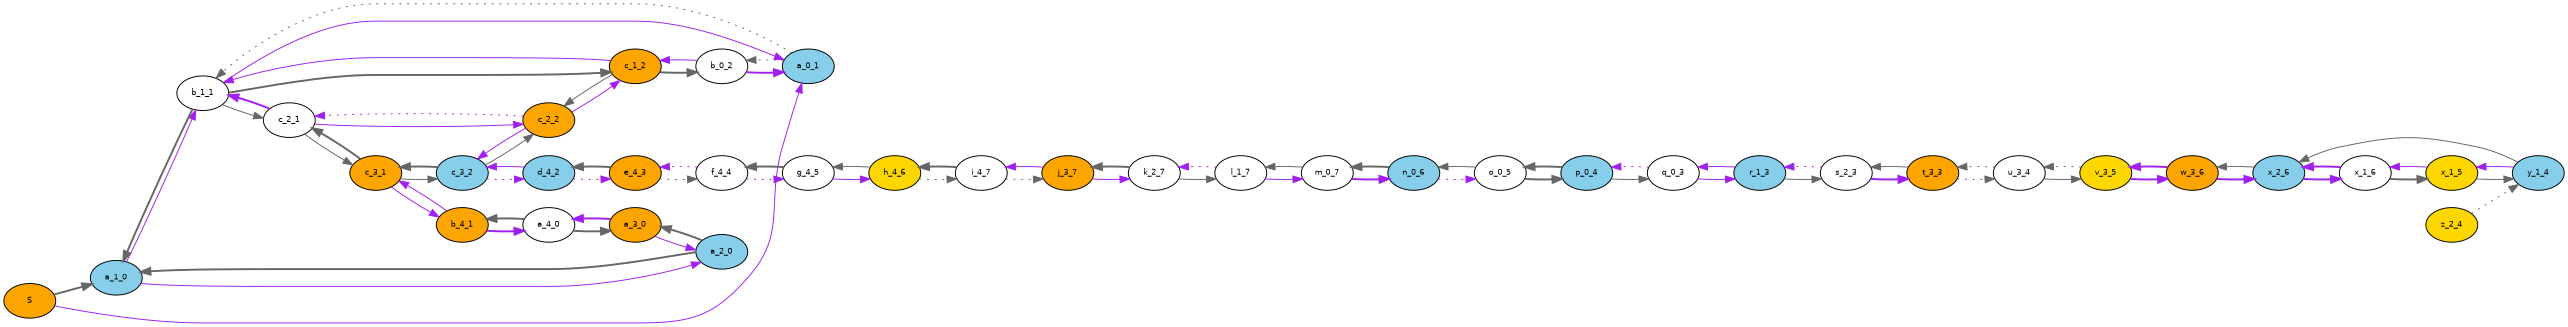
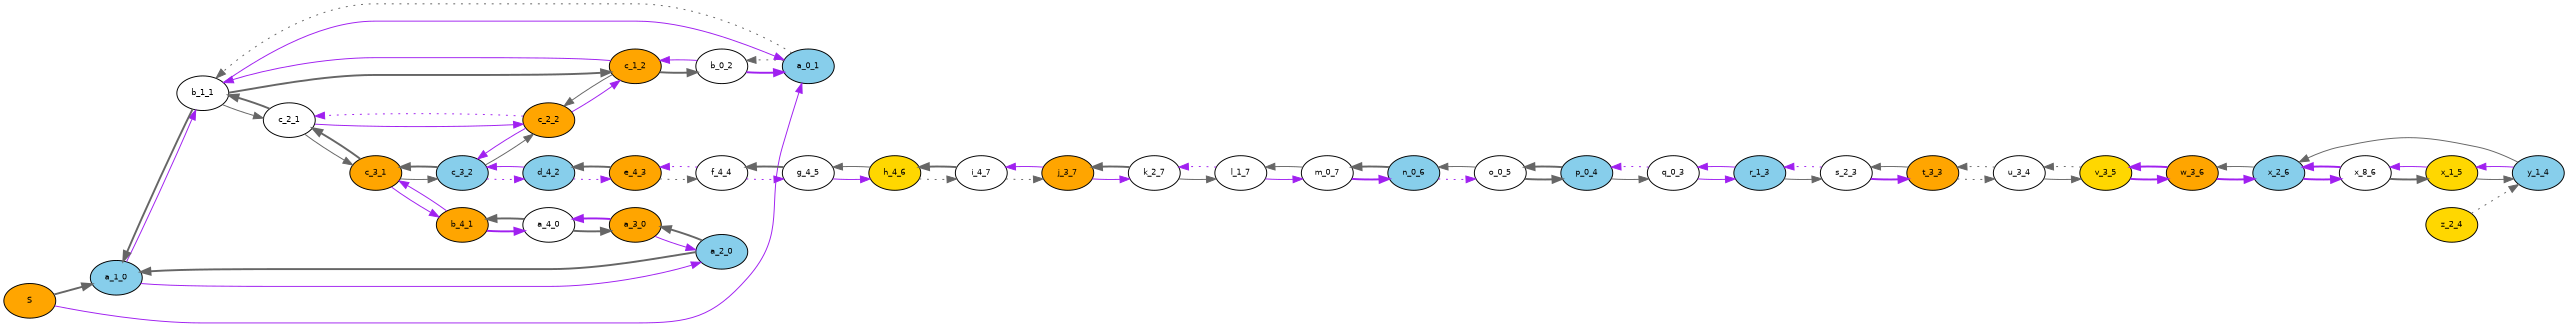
(254, 103) -> (254, 103)
(2365, 173) -> (2365, 173)
